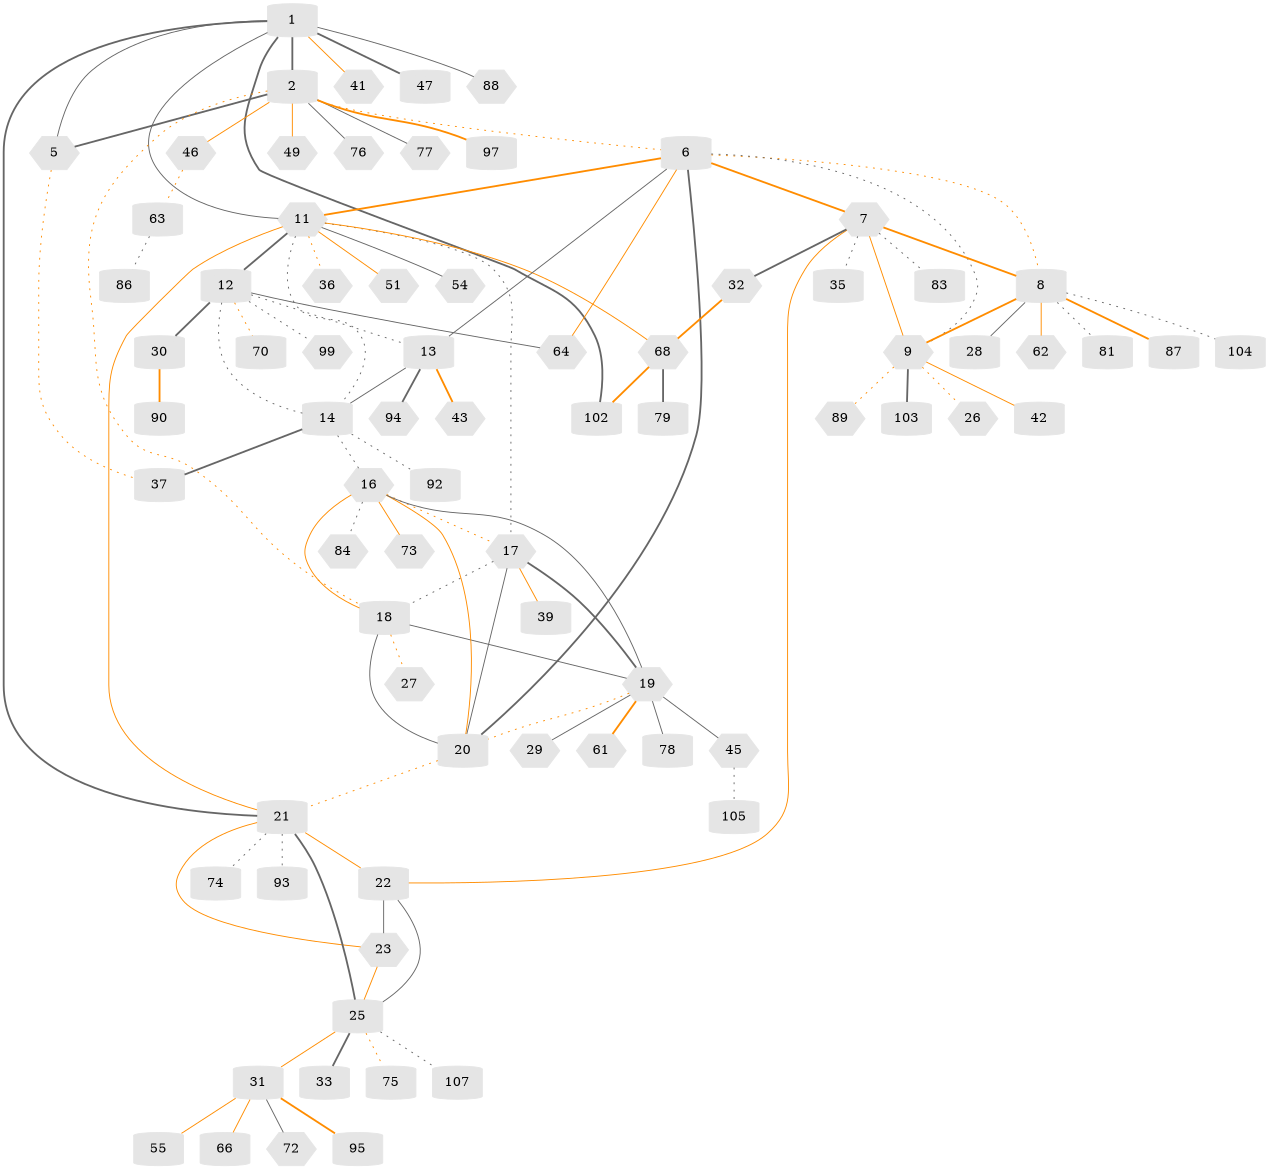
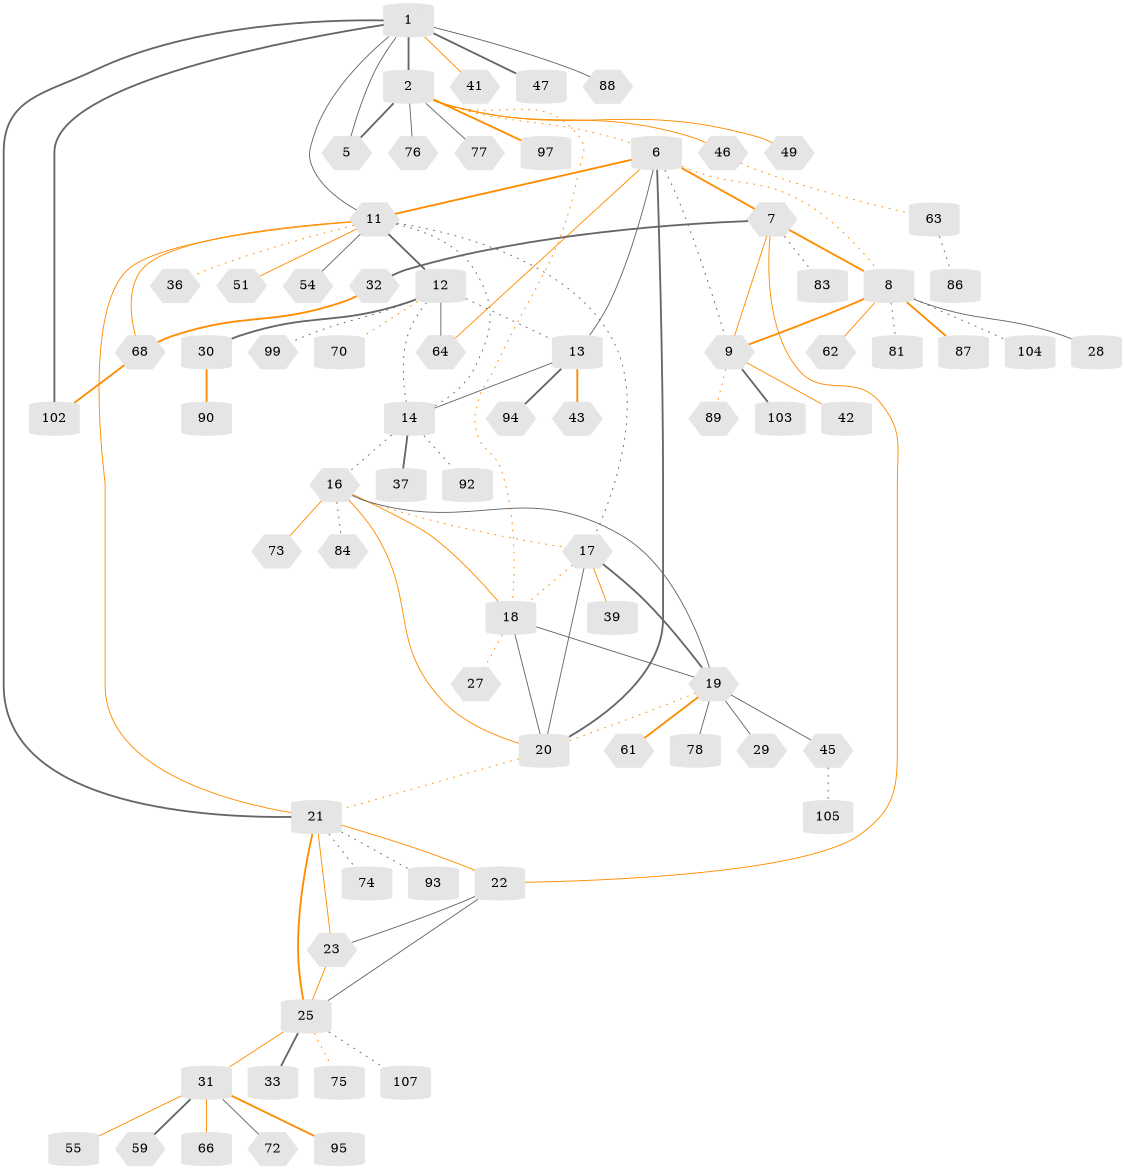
(838, 286) -> none
(39, 348) -> none
(663, 419) -> none
(973, 419) -> none
(452, 583) -> (551, 583)
(333, 914) -> (299, 916)
none -> (140, 1149)
